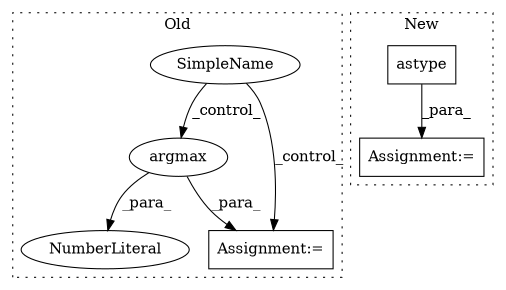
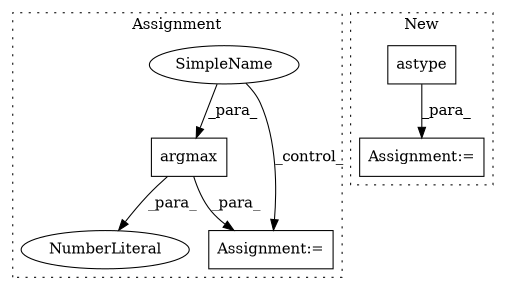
(177, 25) -> (177, 25)
(226, 111) -> (233, 111)
(178, 157) -> (189, 157)
